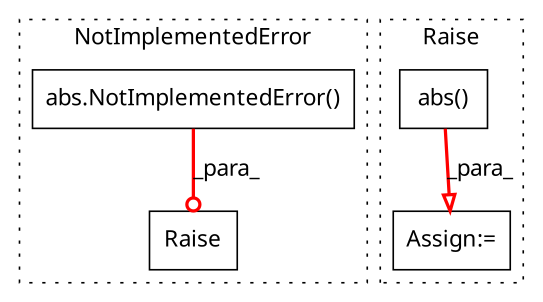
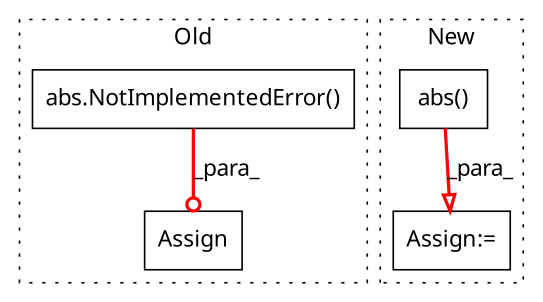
(193, 38) -> (193, 38)
(452, 38) -> (452, 38)
(193, 240) -> (193, 240)
